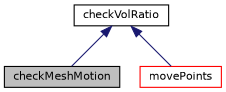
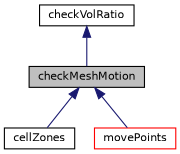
(155, 50) -> (115, 112)
none -> (40, 138)
